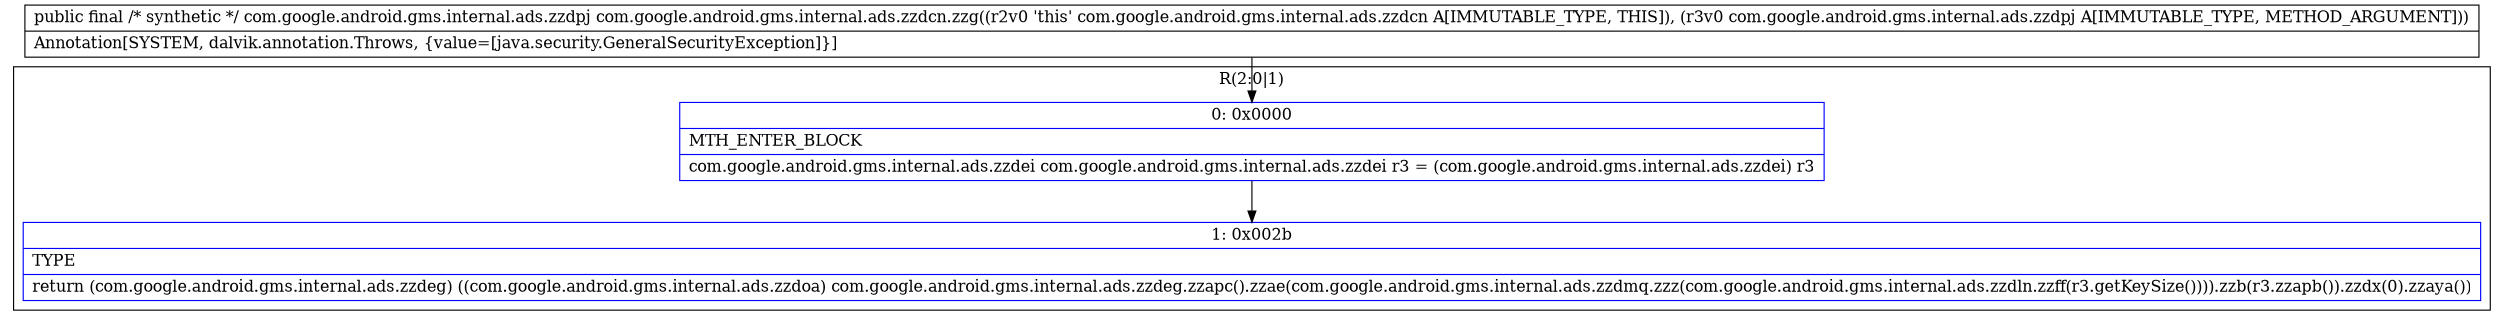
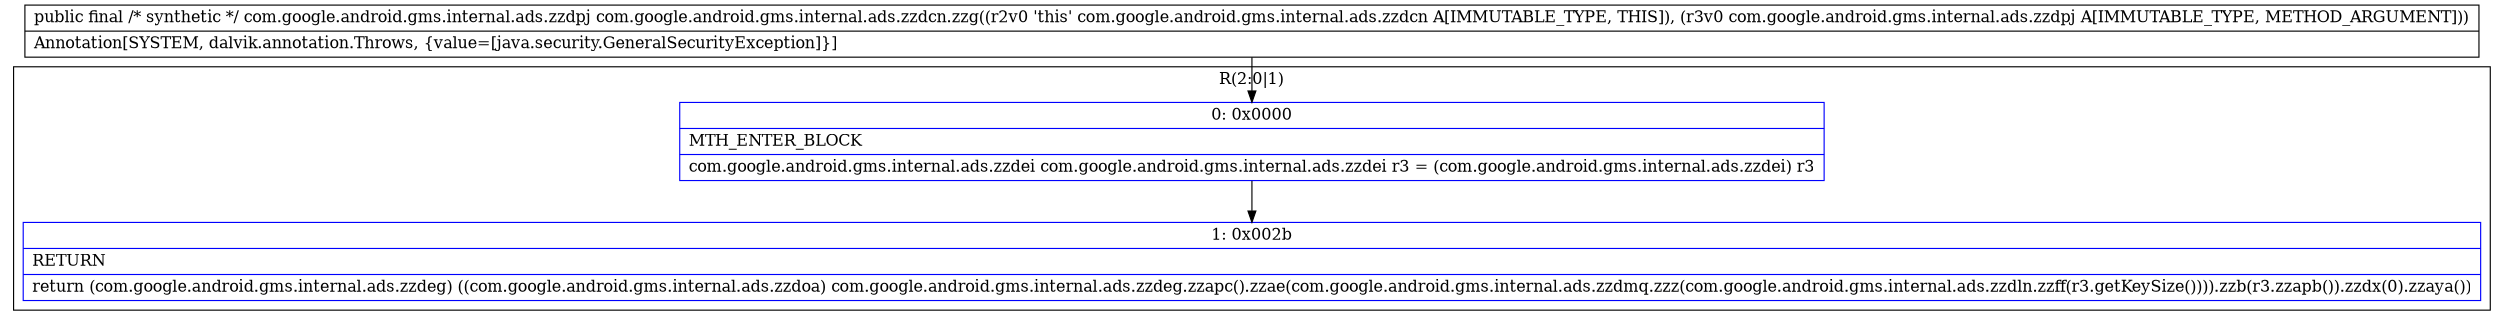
(54, 261) -> (69, 261)
